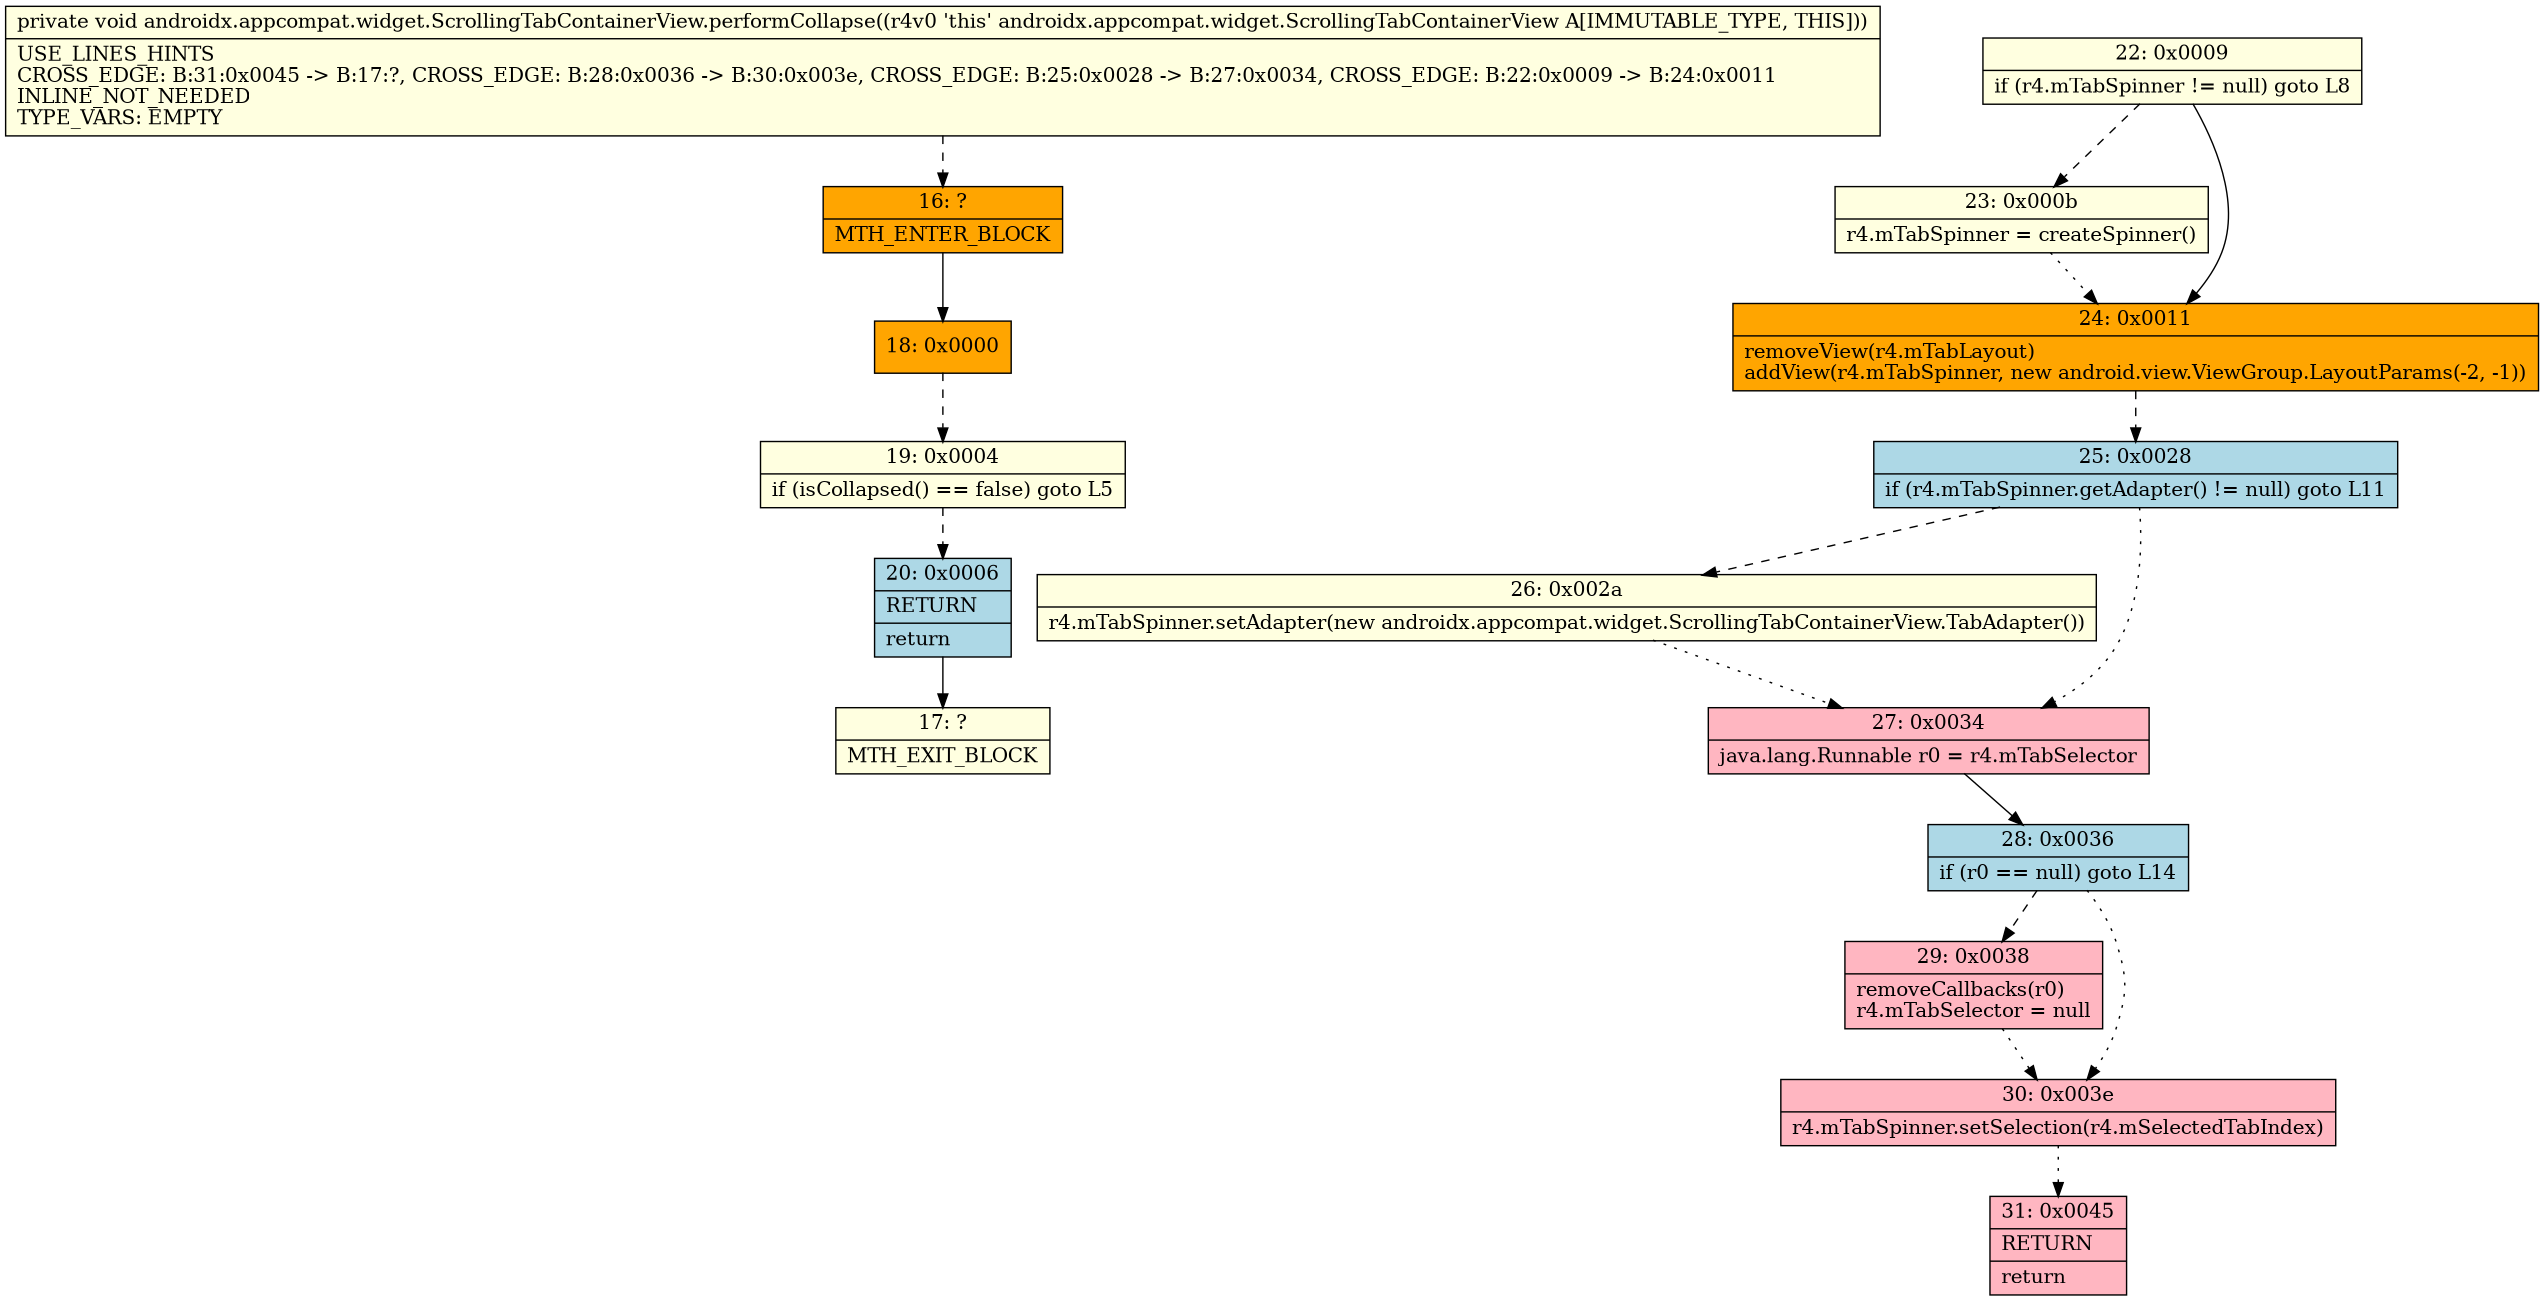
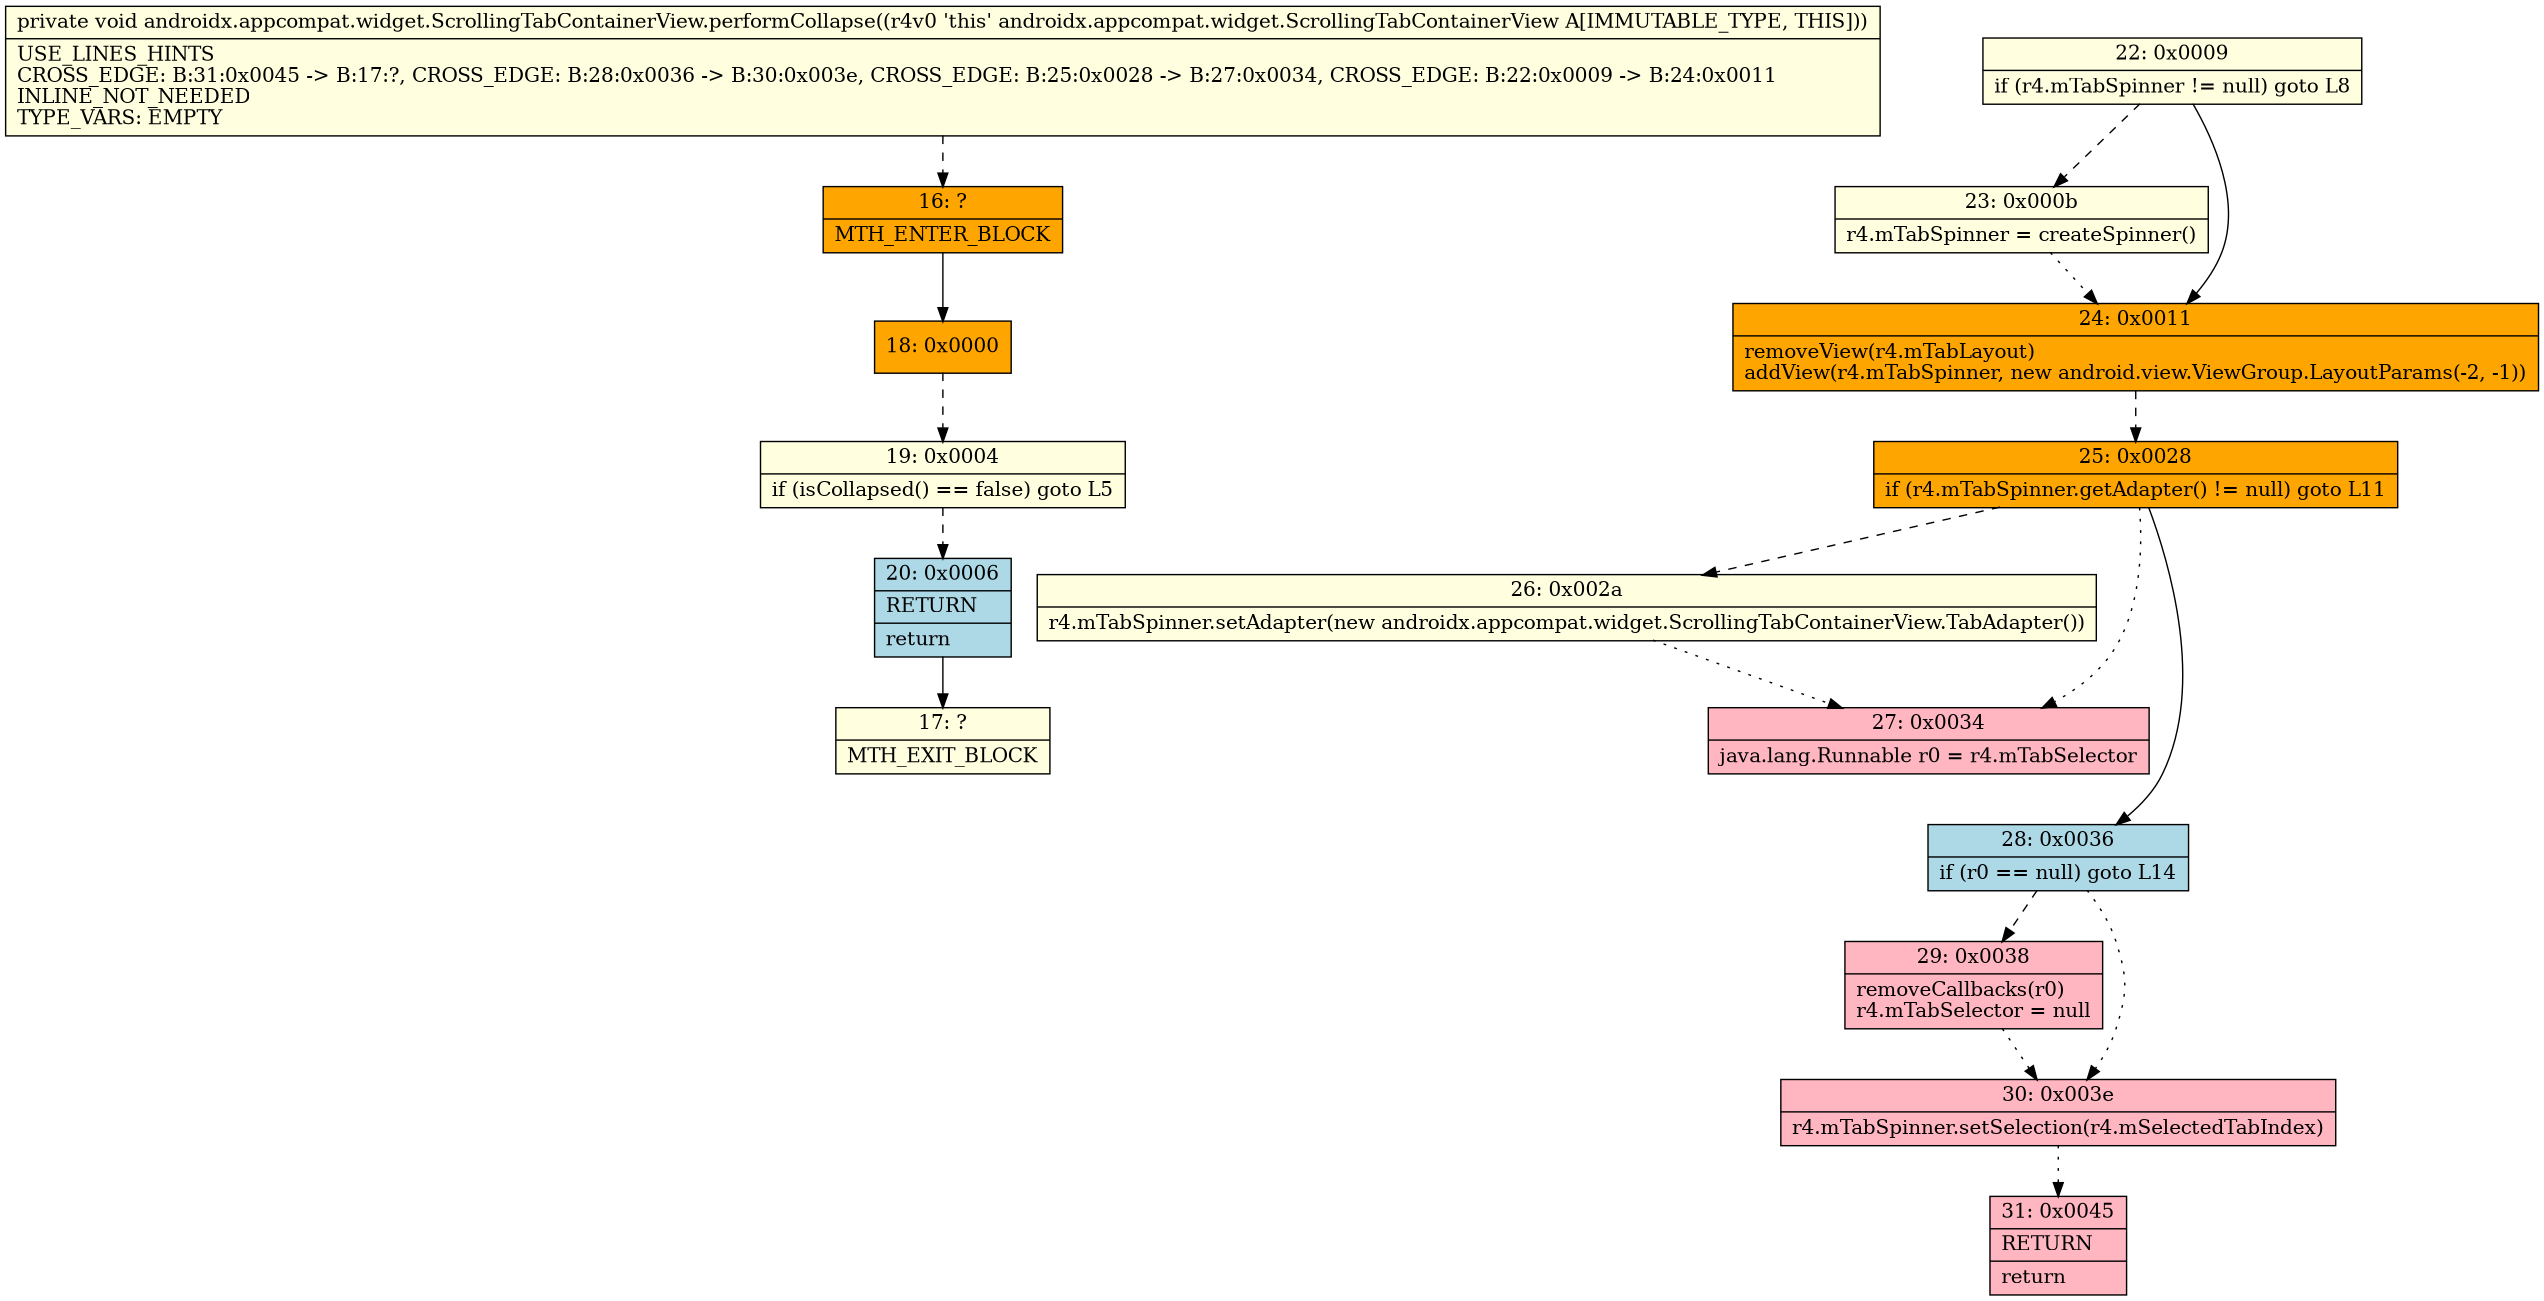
(2136, 475) -> (2136, 475)
(1988, 795) -> (2183, 667)
